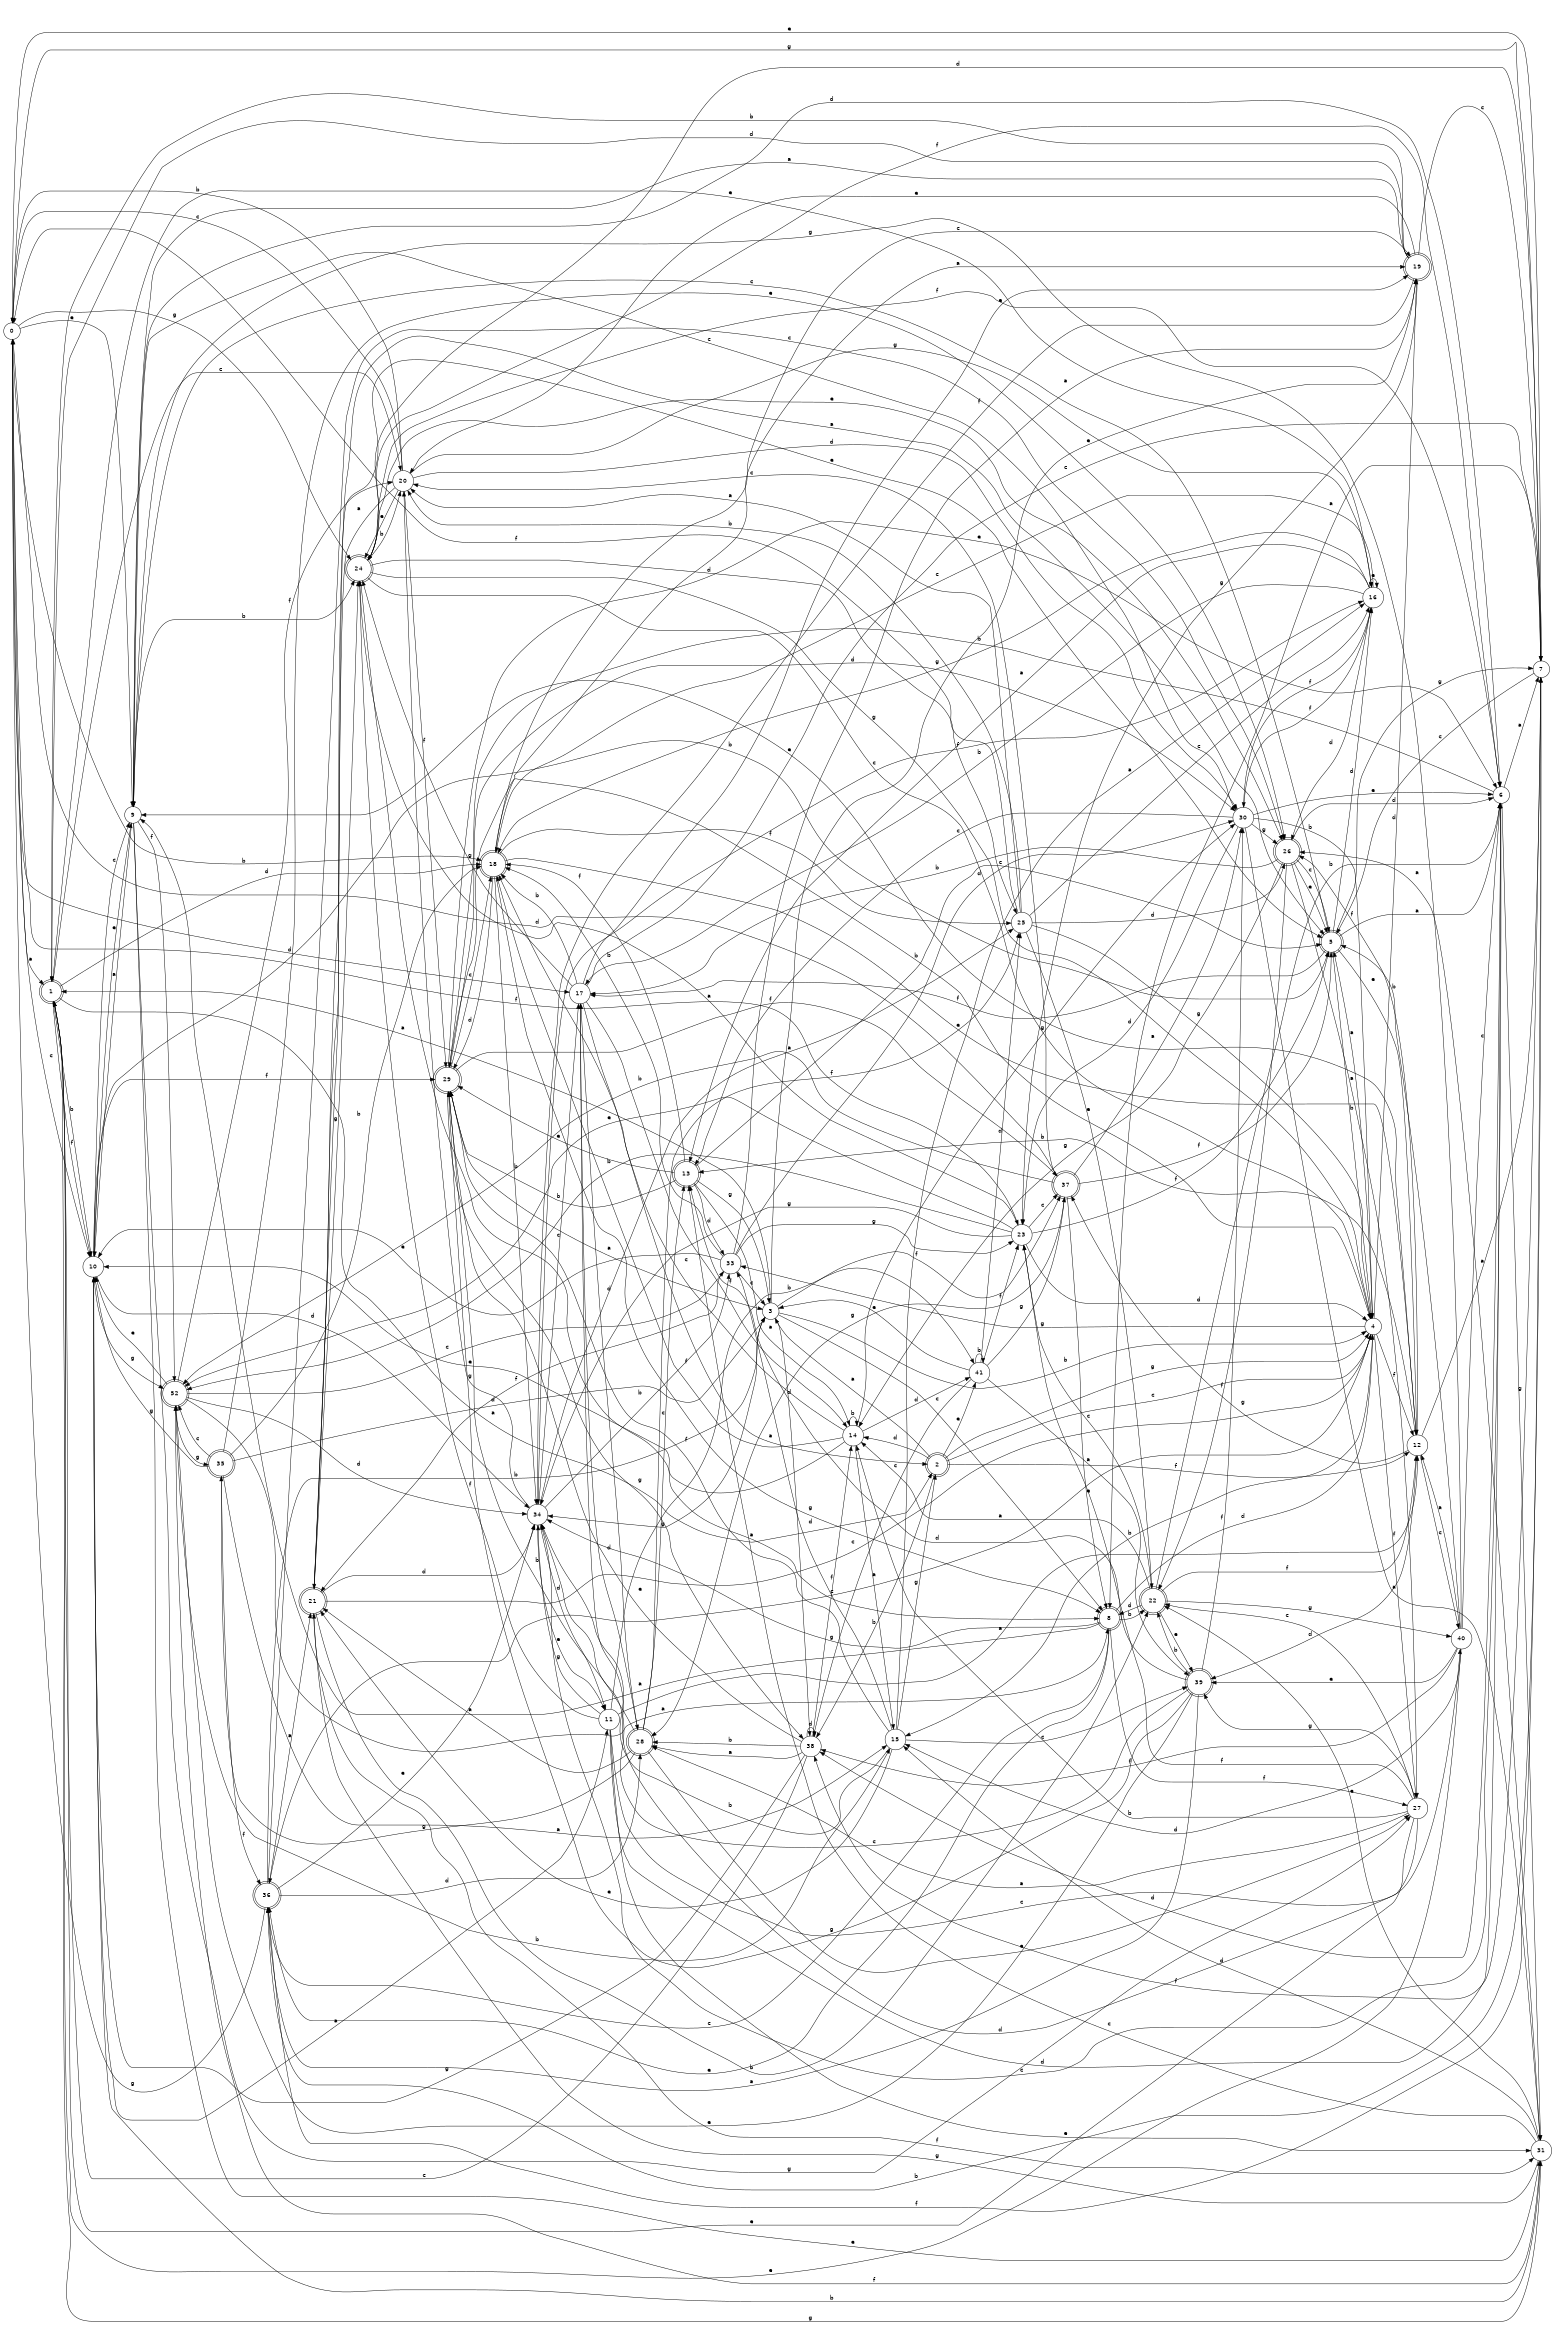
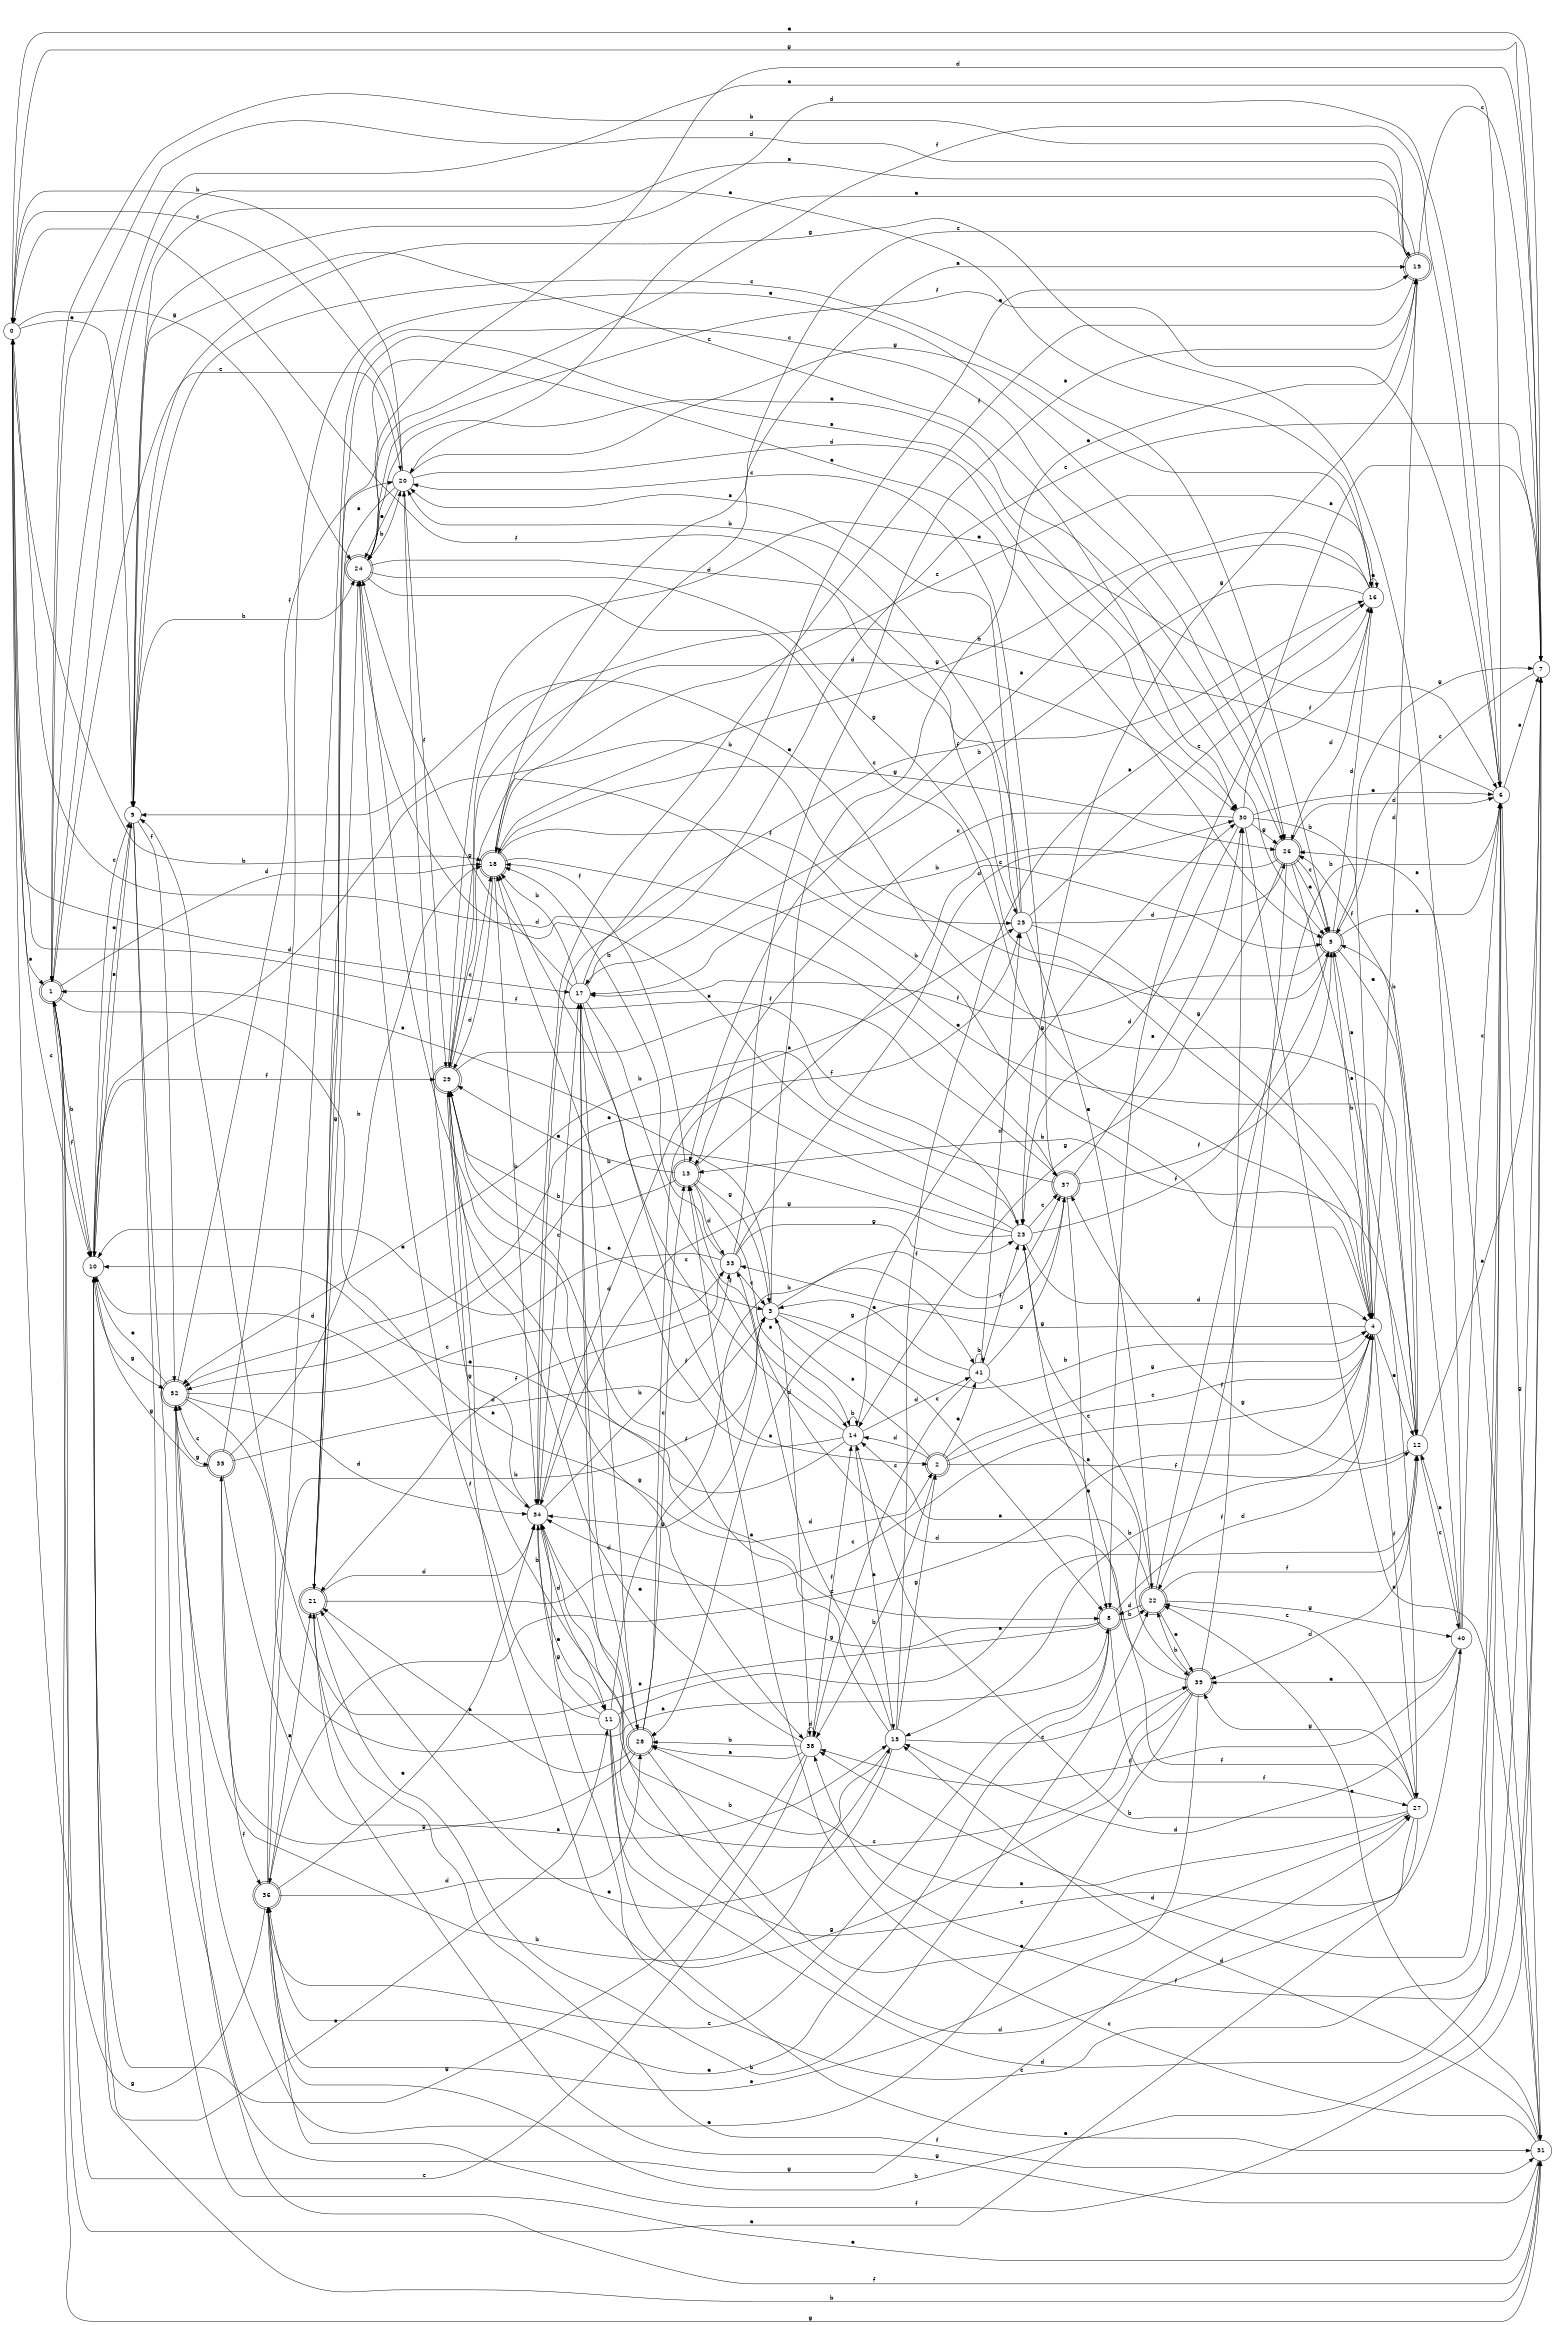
(1293, 695) -> none
(652, 1367) -> (858, 772)
(1394, 1375) -> (1394, 1375)
(330, 2271) -> (765, 85)
